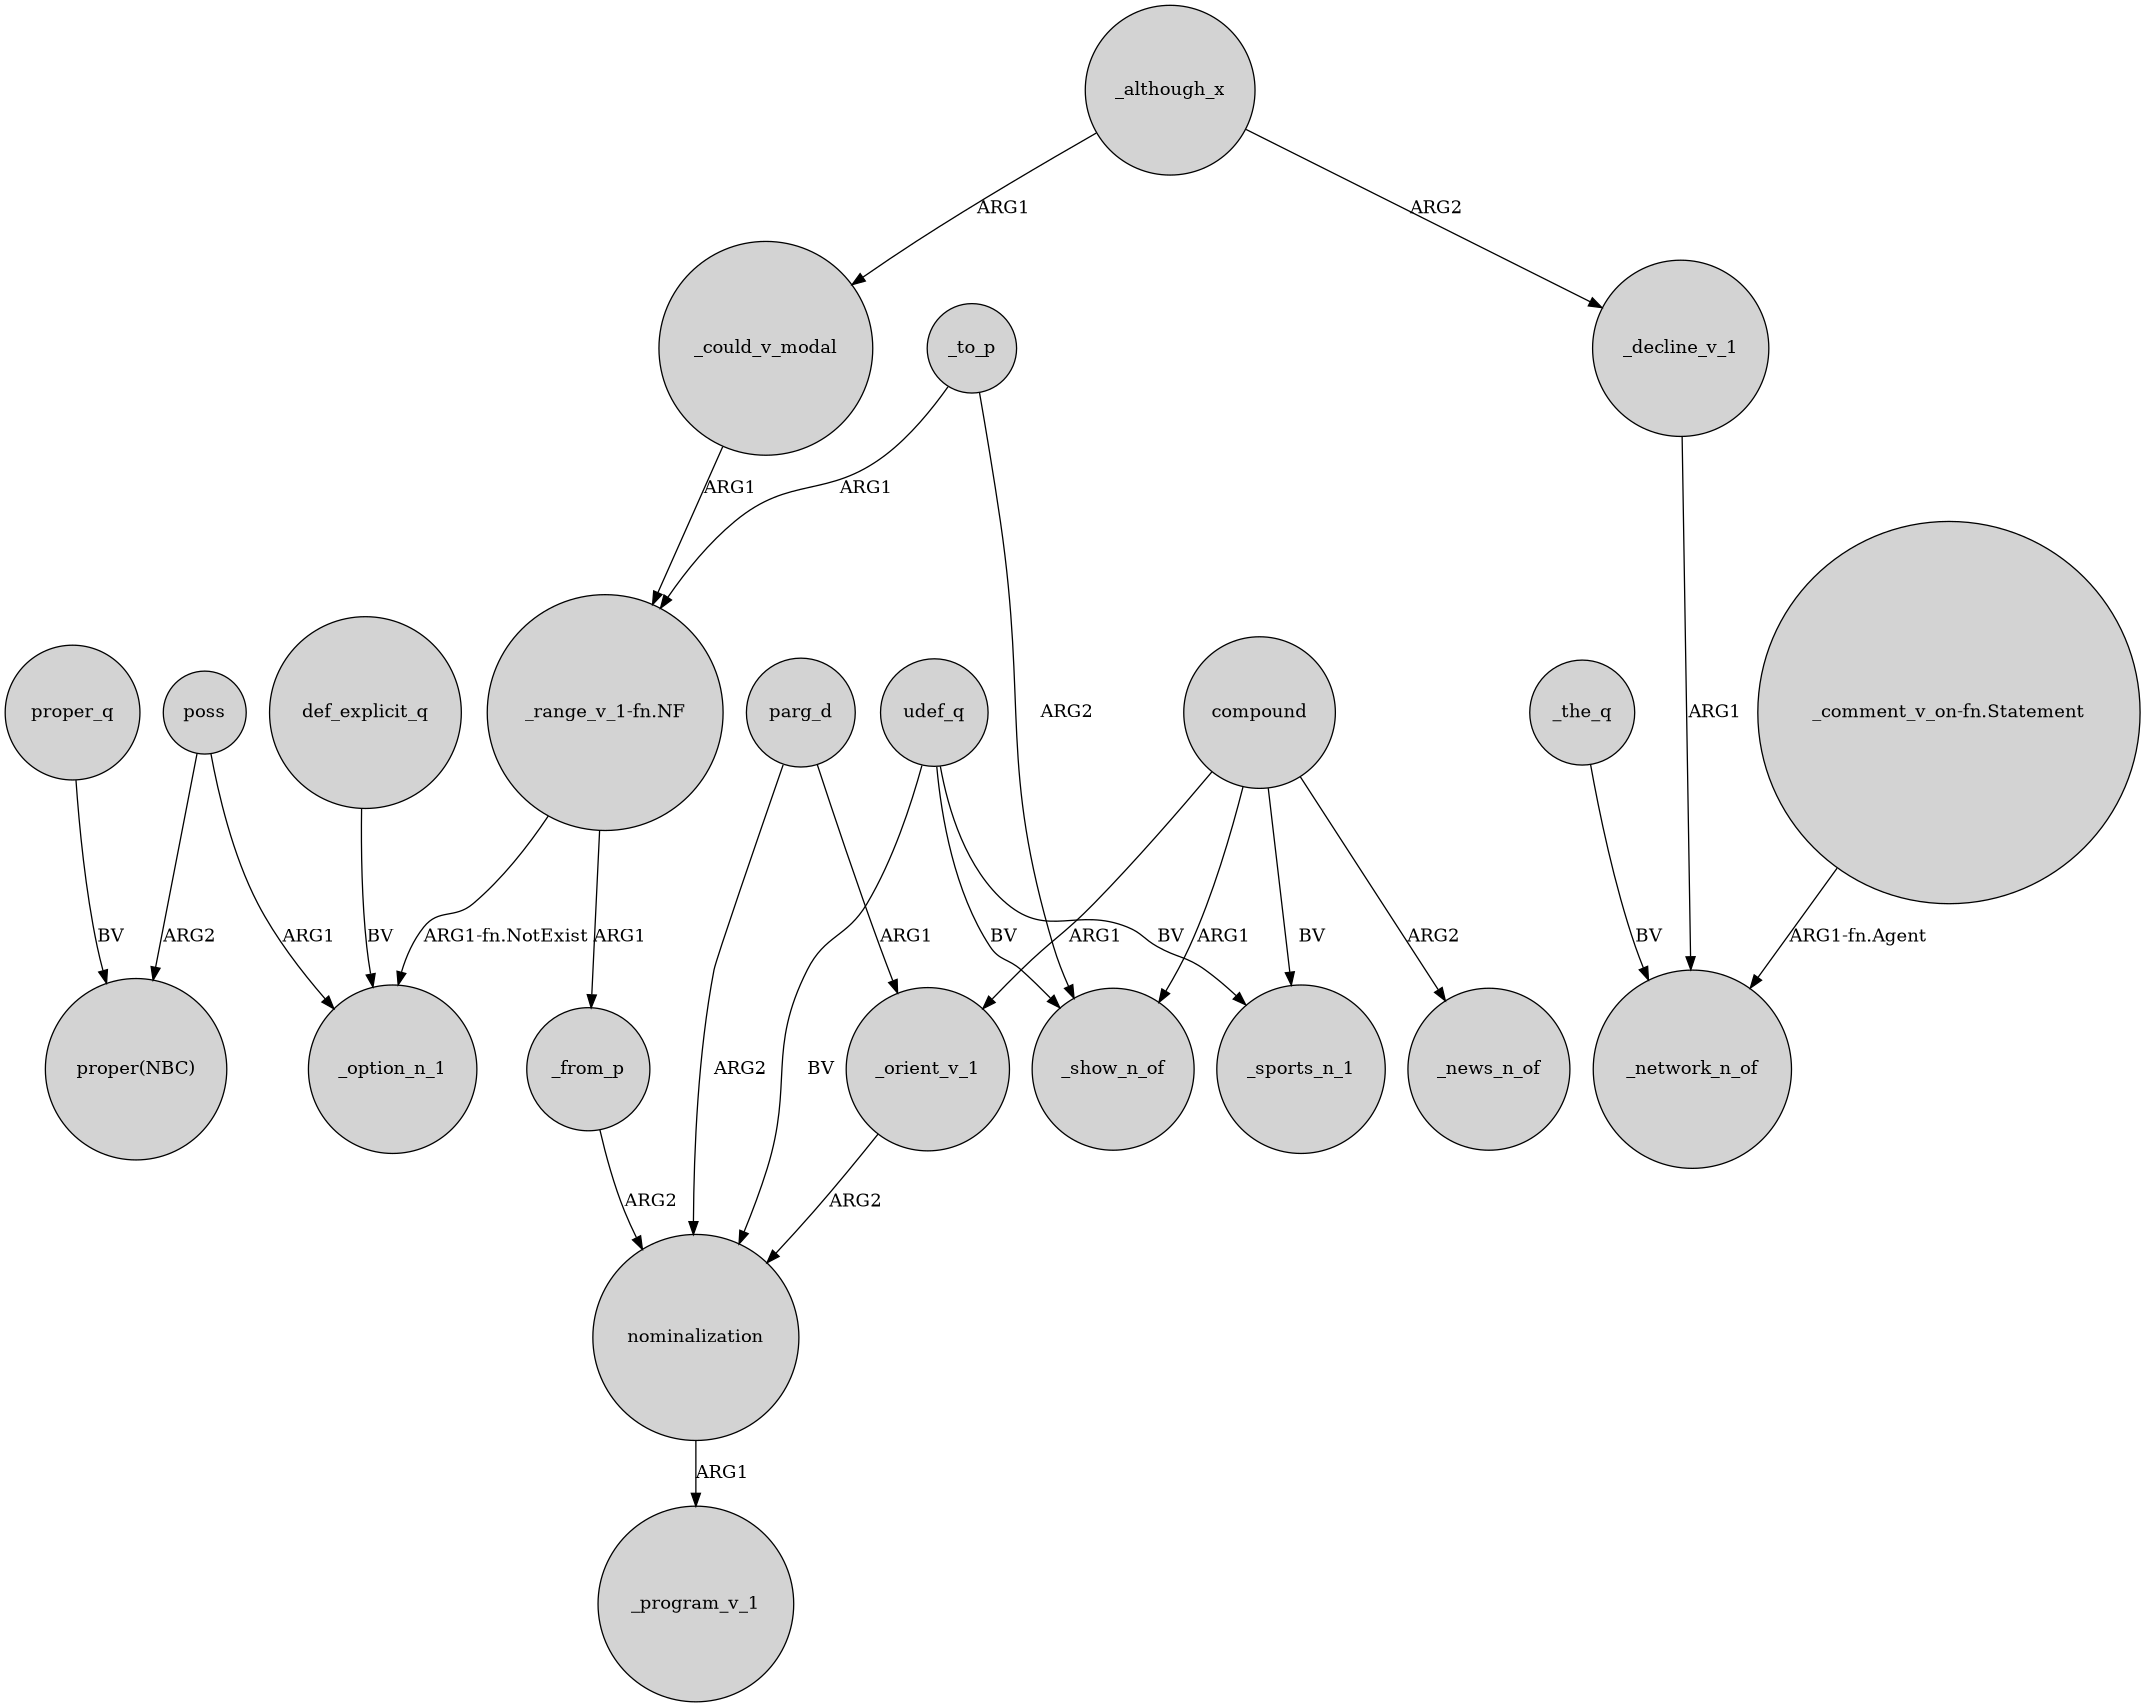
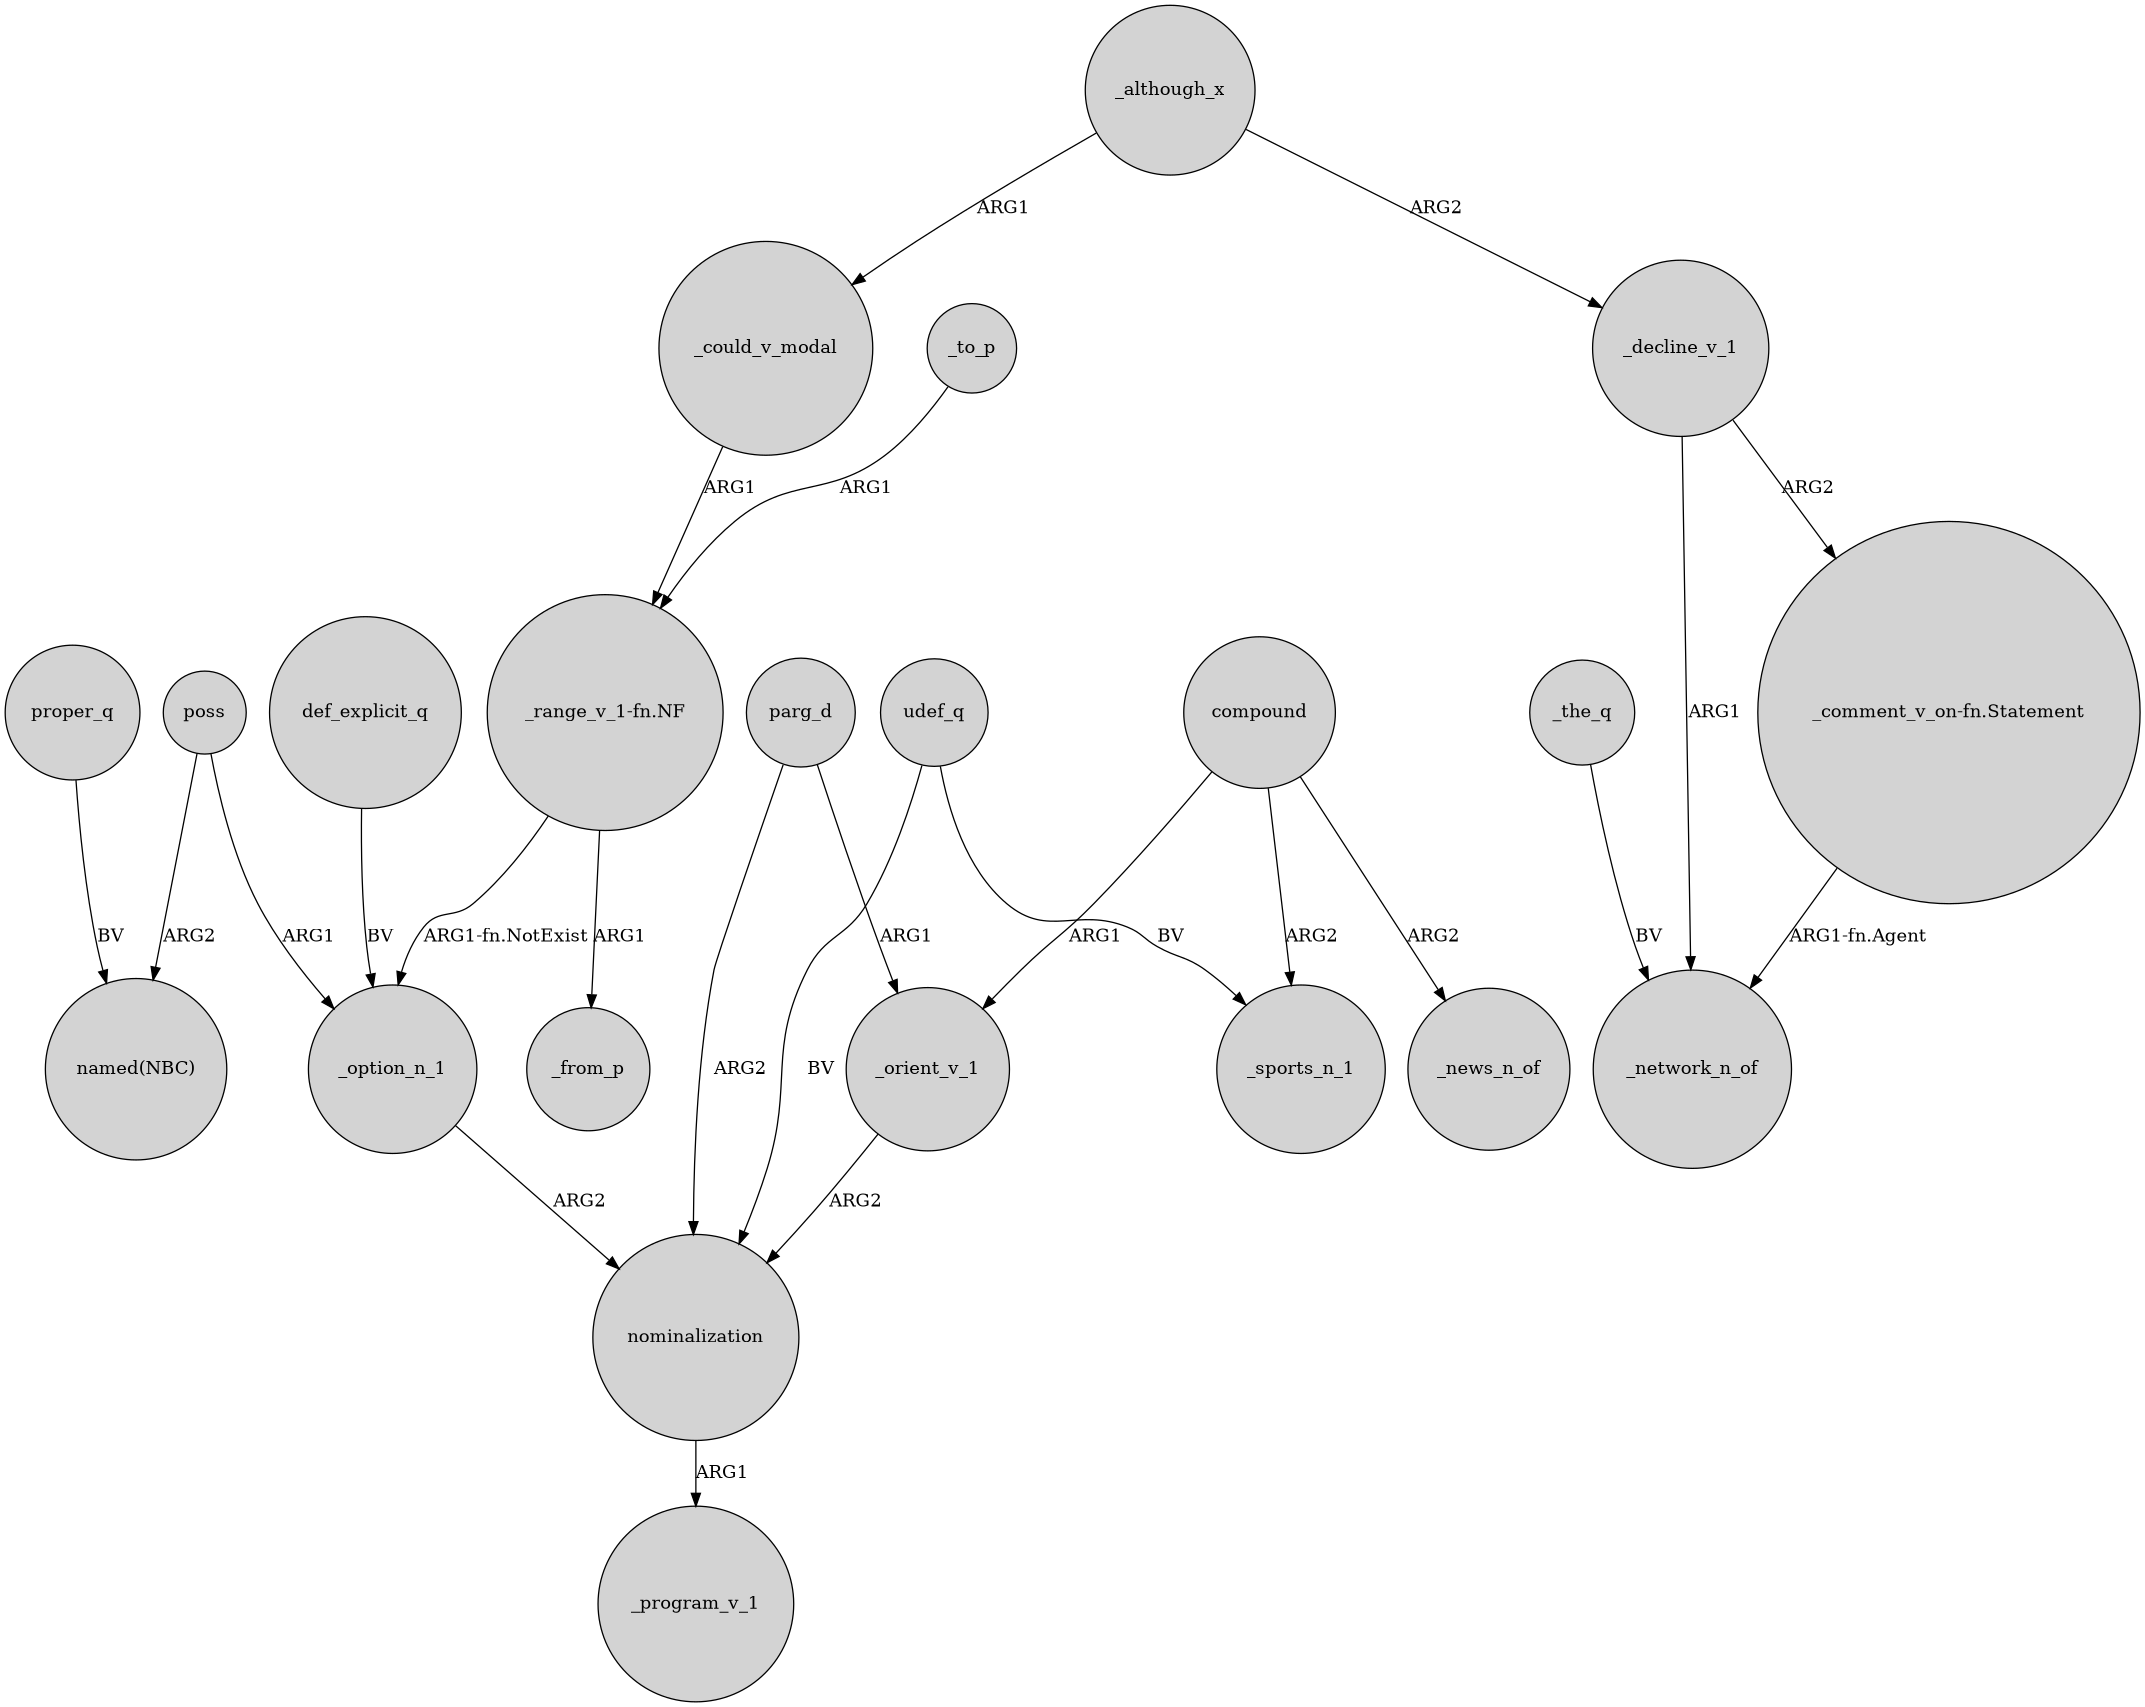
none -> (1780, 484)
(1312, 937) -> (1312, 937)
(136, 1069) -> (136, 1069)
(1113, 1069) -> none
(615, 1185) -> (532, 1193)
